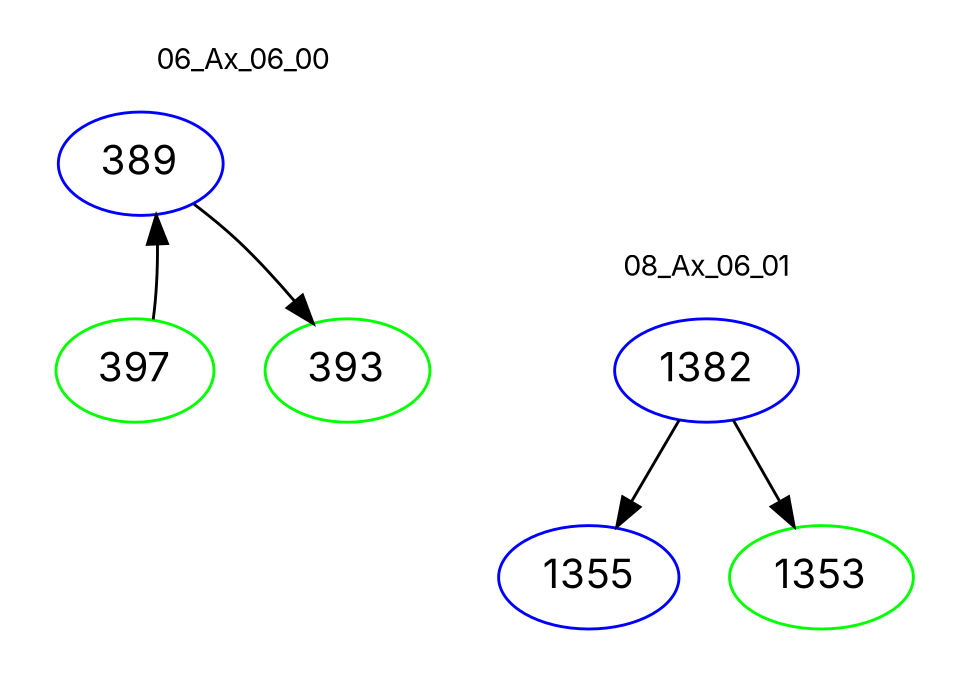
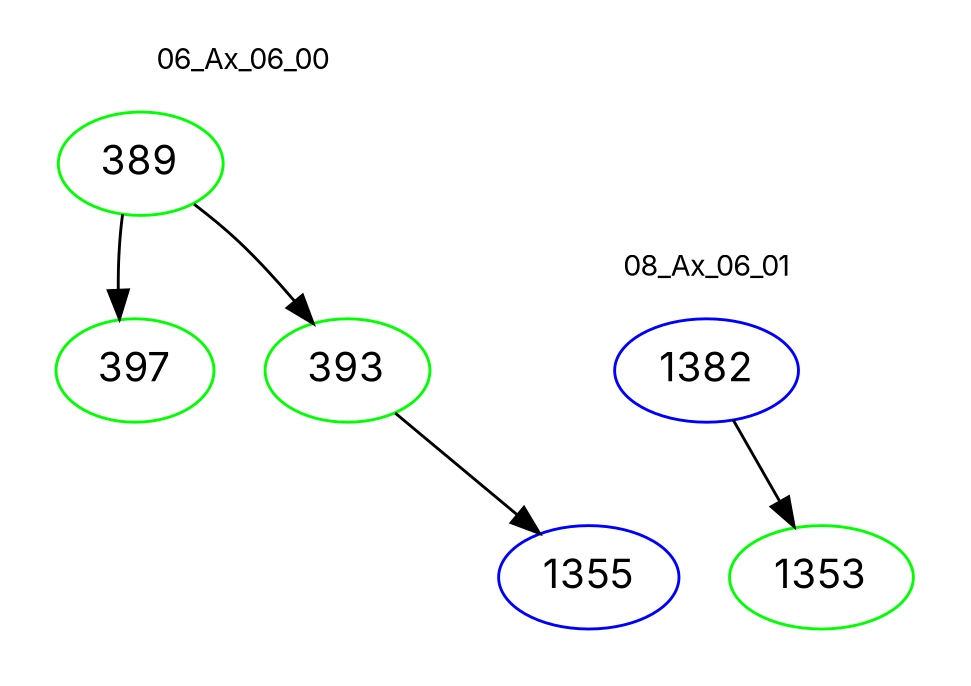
(141, 164) -> (141, 164)
(157, 282) -> (119, 252)
(655, 461) -> (456, 464)
